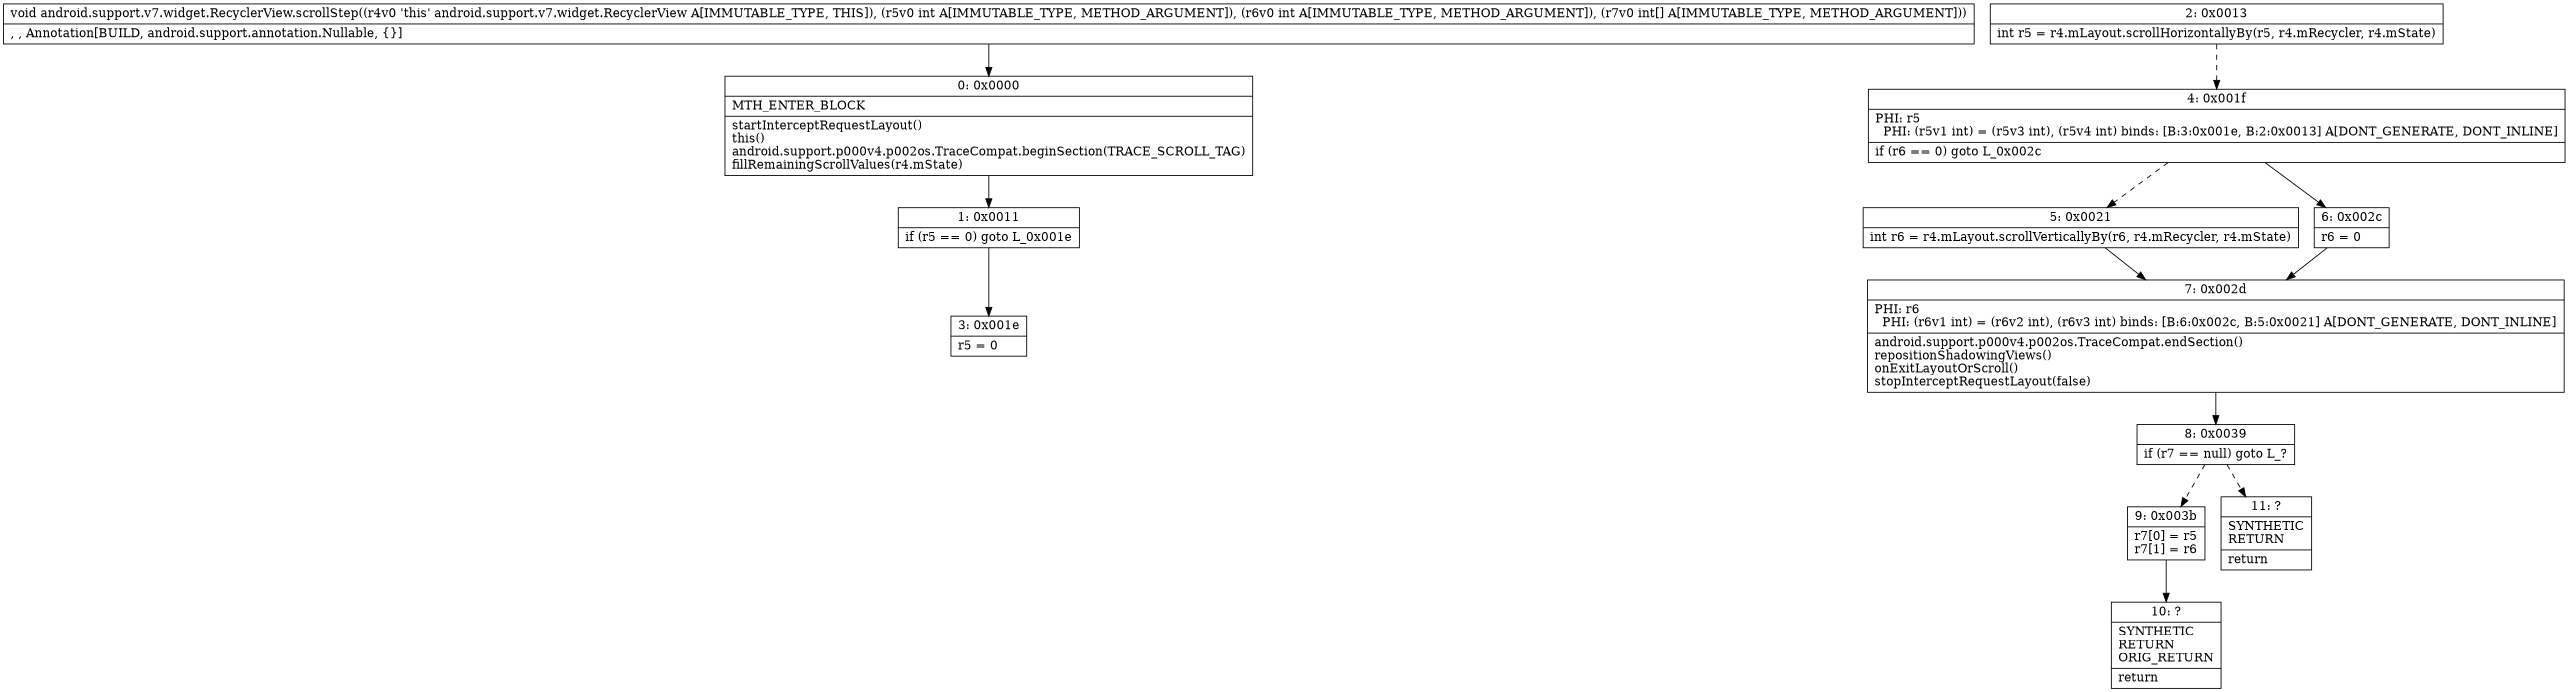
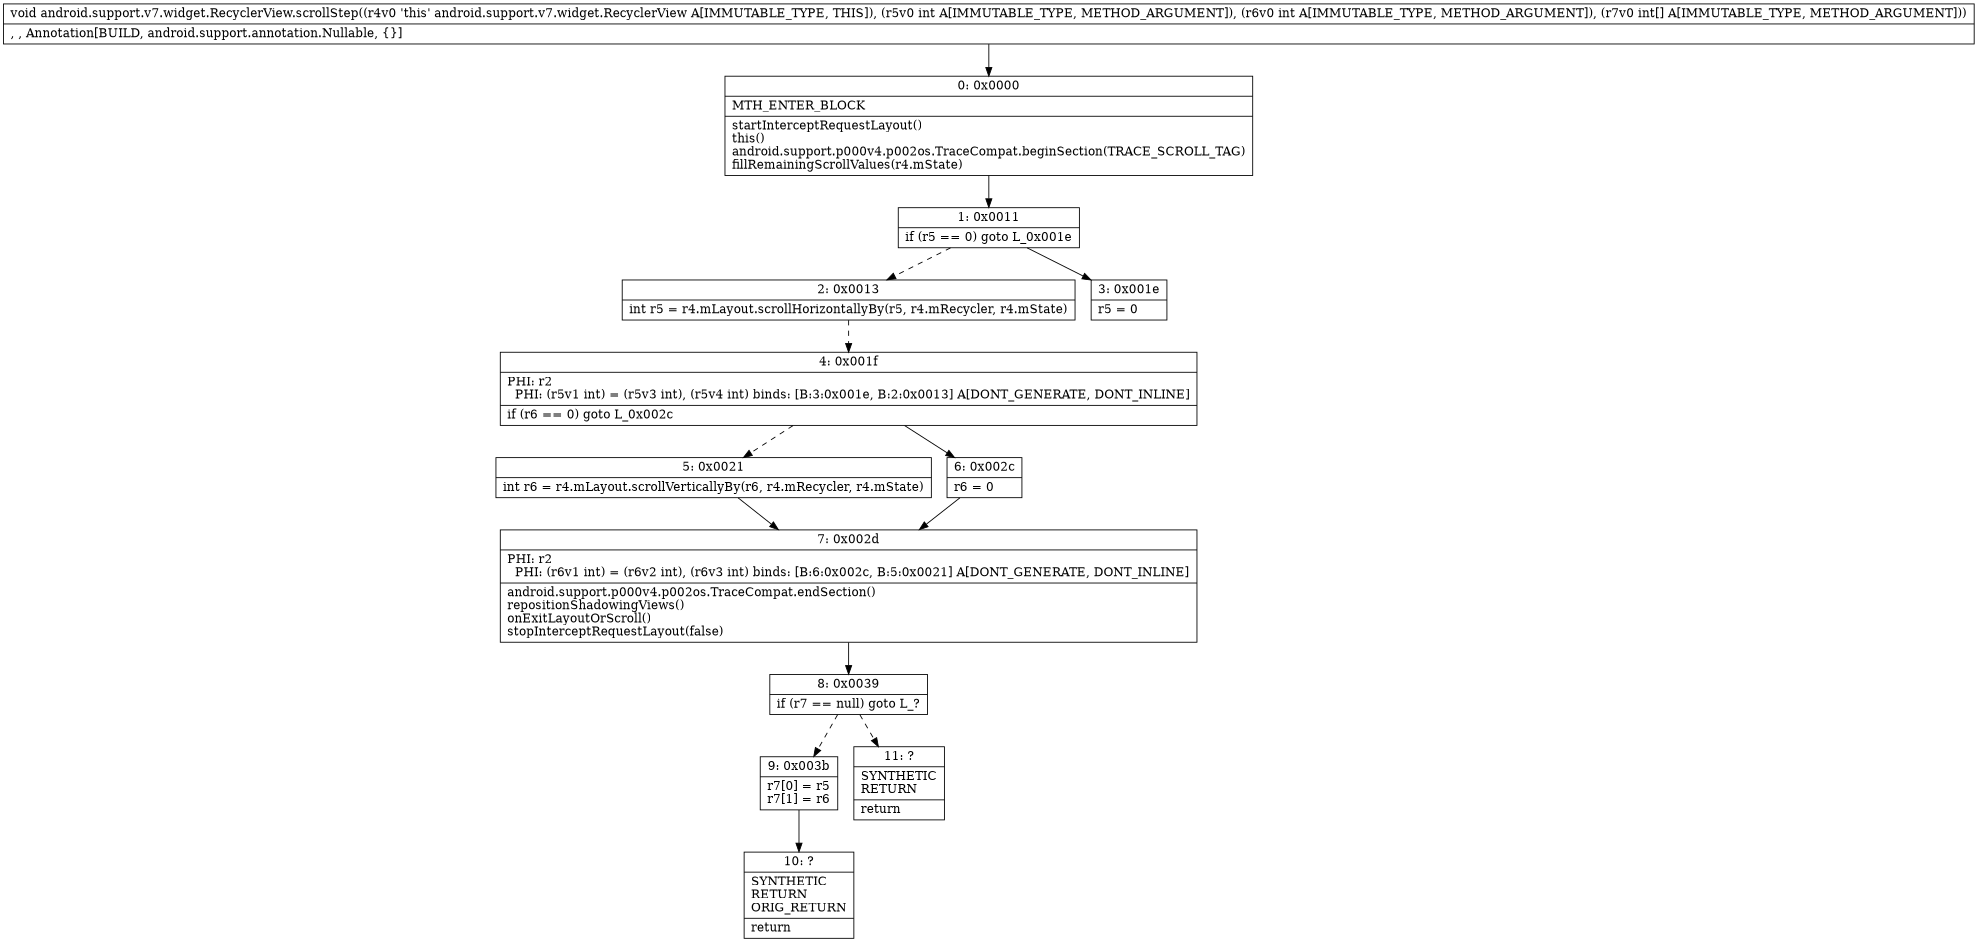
(1900, 119) -> (532, 382)
none -> (923, 262)
(1899, 310) -> (532, 560)
